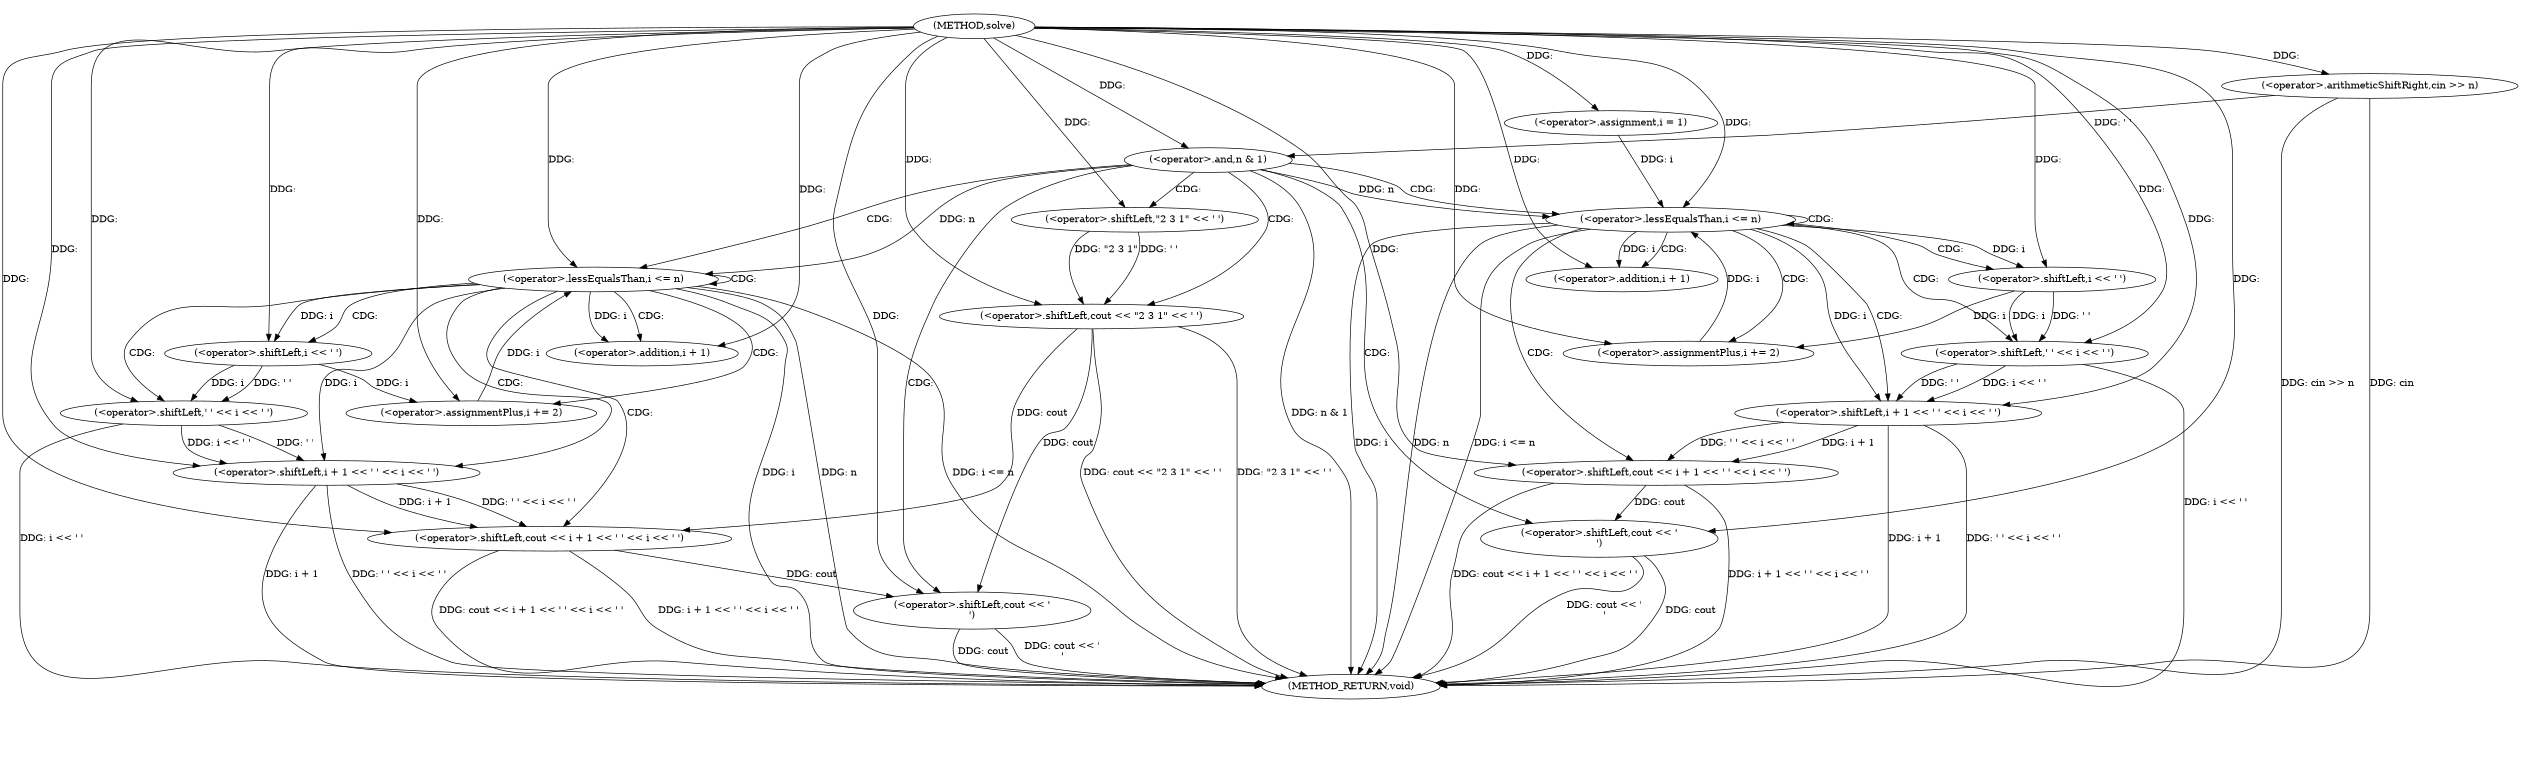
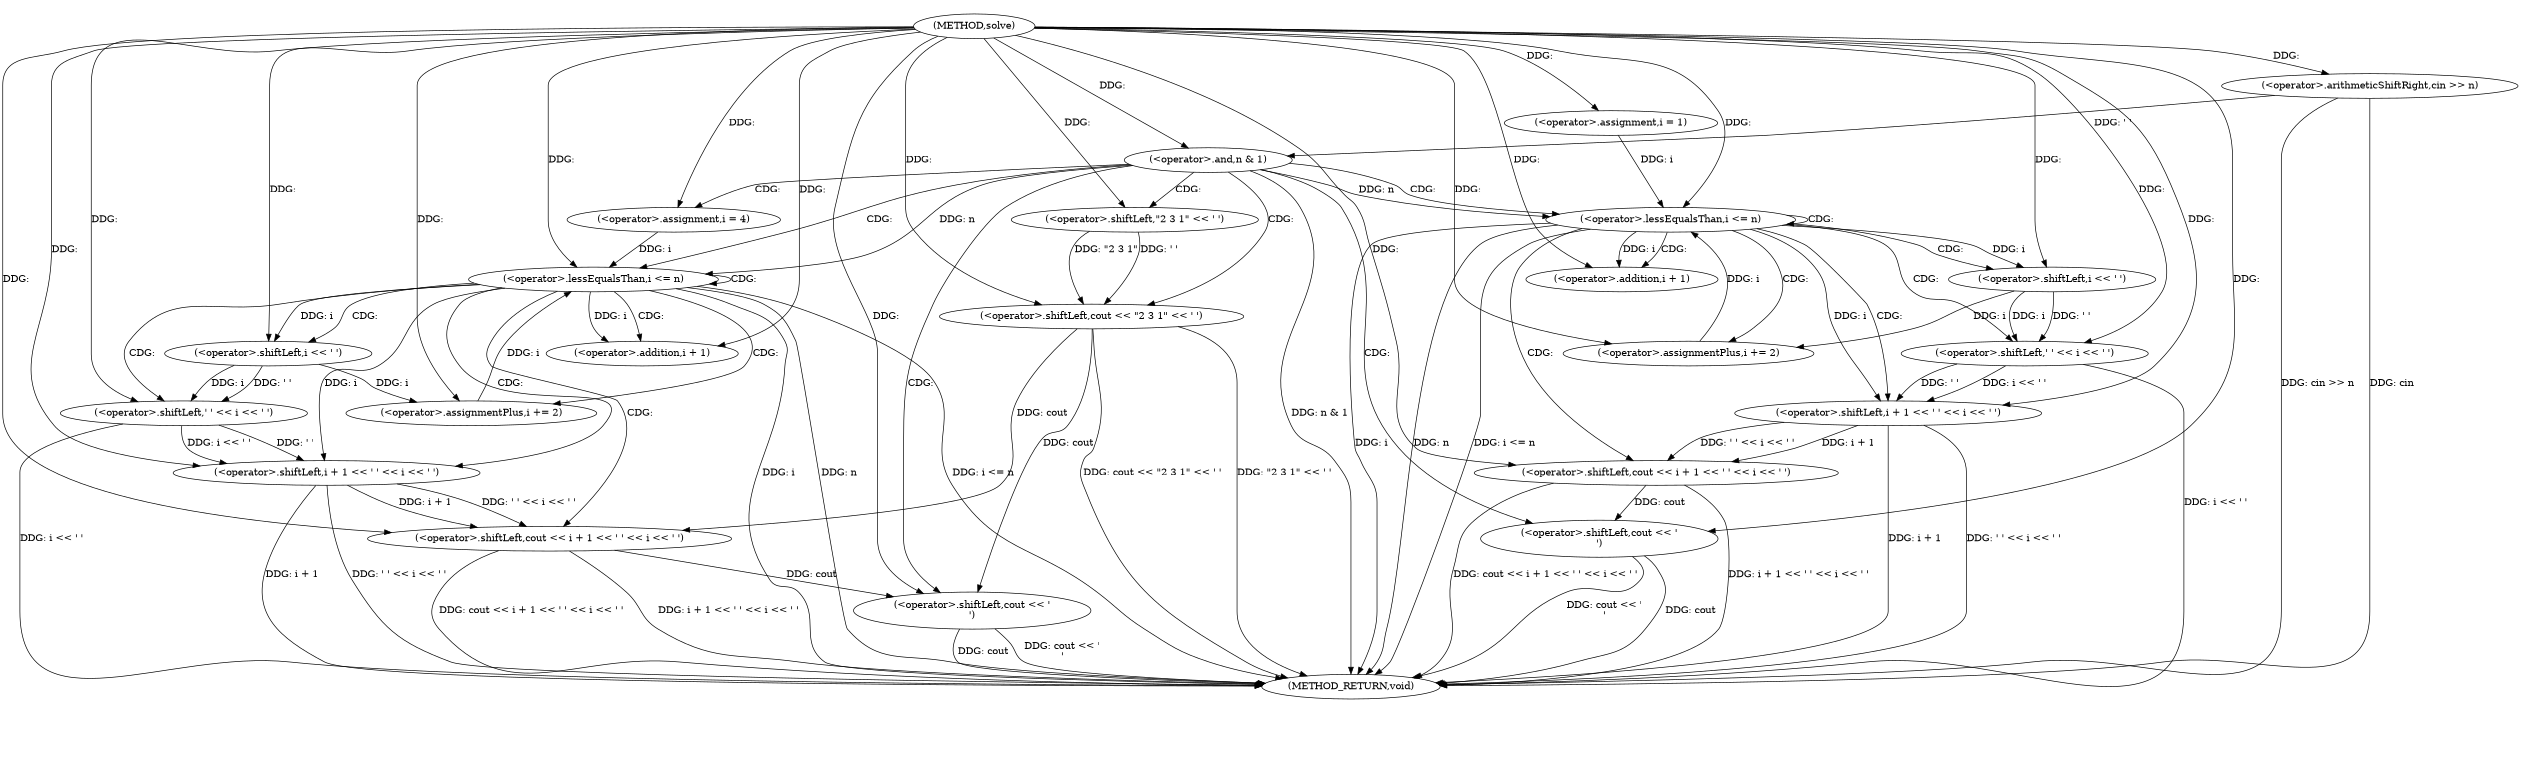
none -> (674, 220)
